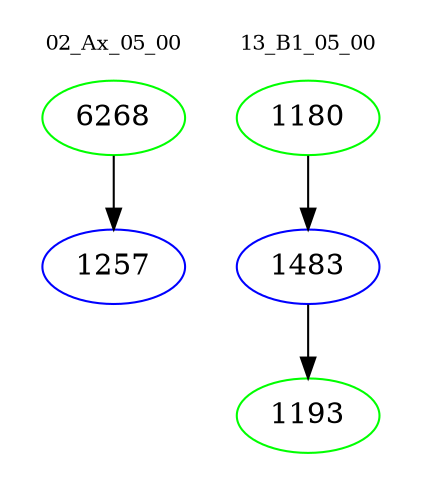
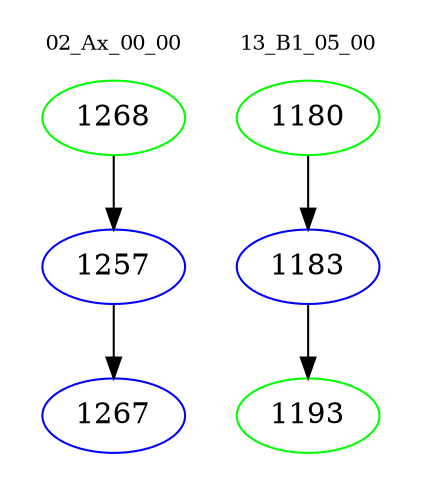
(114, 44) -> (114, 44)
(114, 118) -> (114, 118)
(308, 267) -> (308, 267)
none -> (114, 416)
